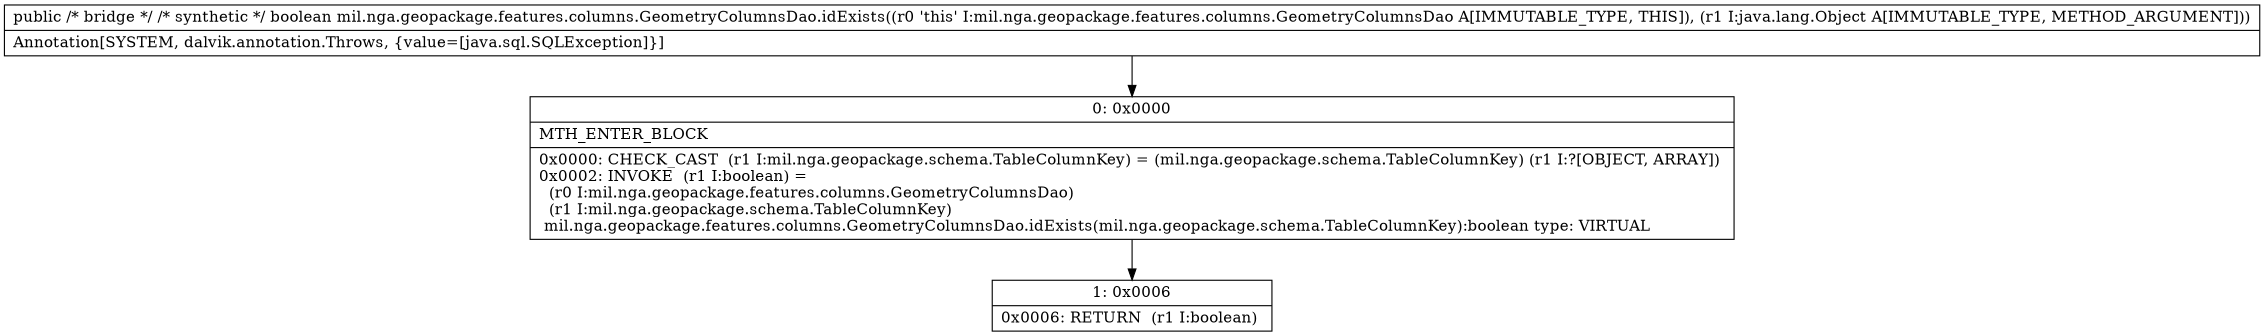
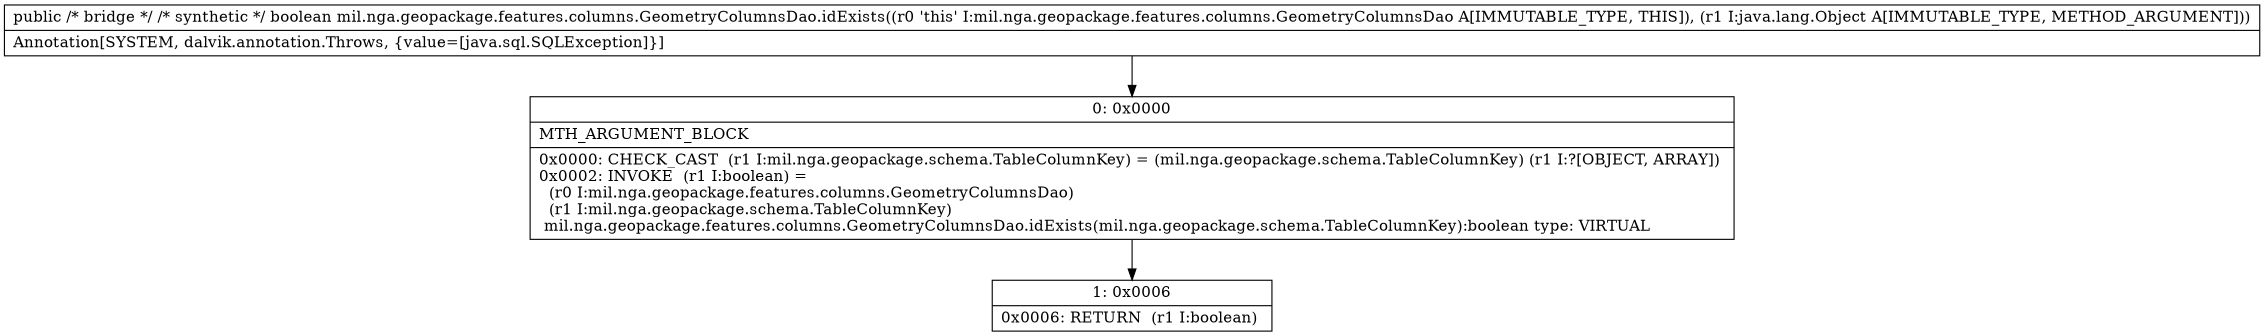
(624, 134) -> (644, 134)
